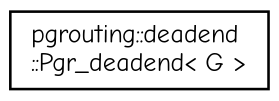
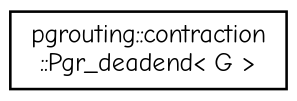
(139, 50) -> (148, 50)
